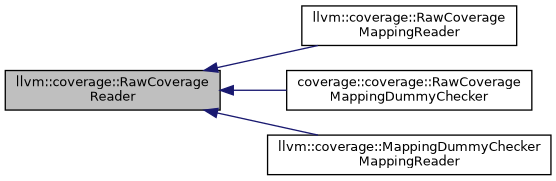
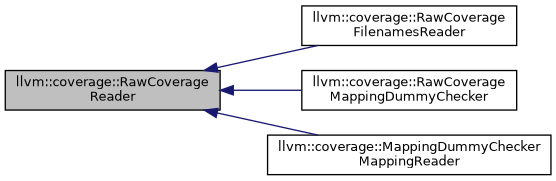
(409, 26) -> (409, 26)
(409, 90) -> (409, 90)
